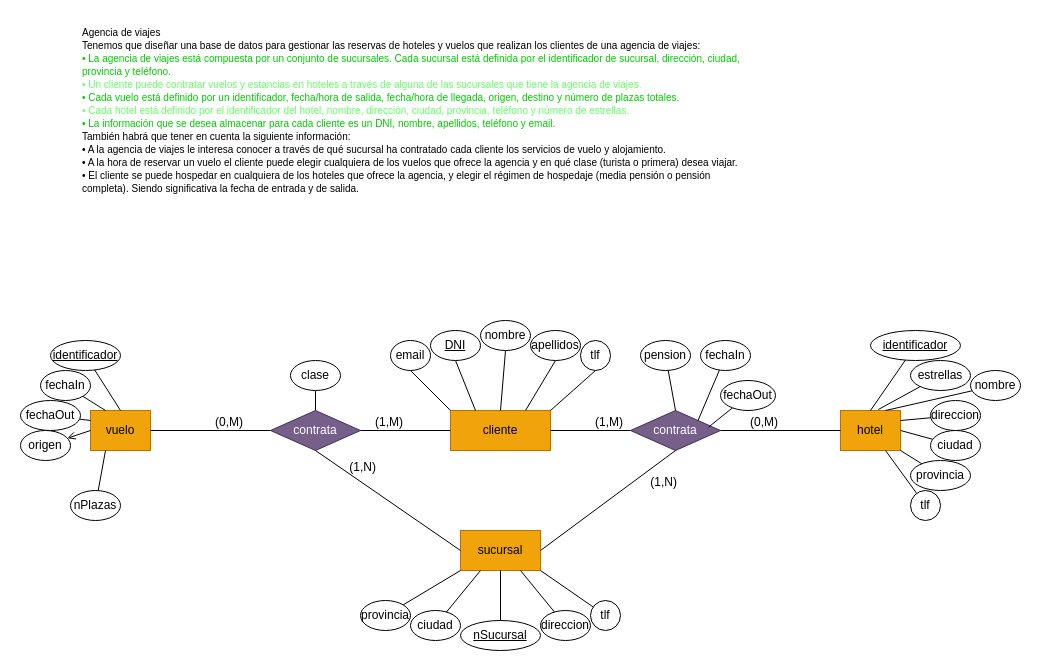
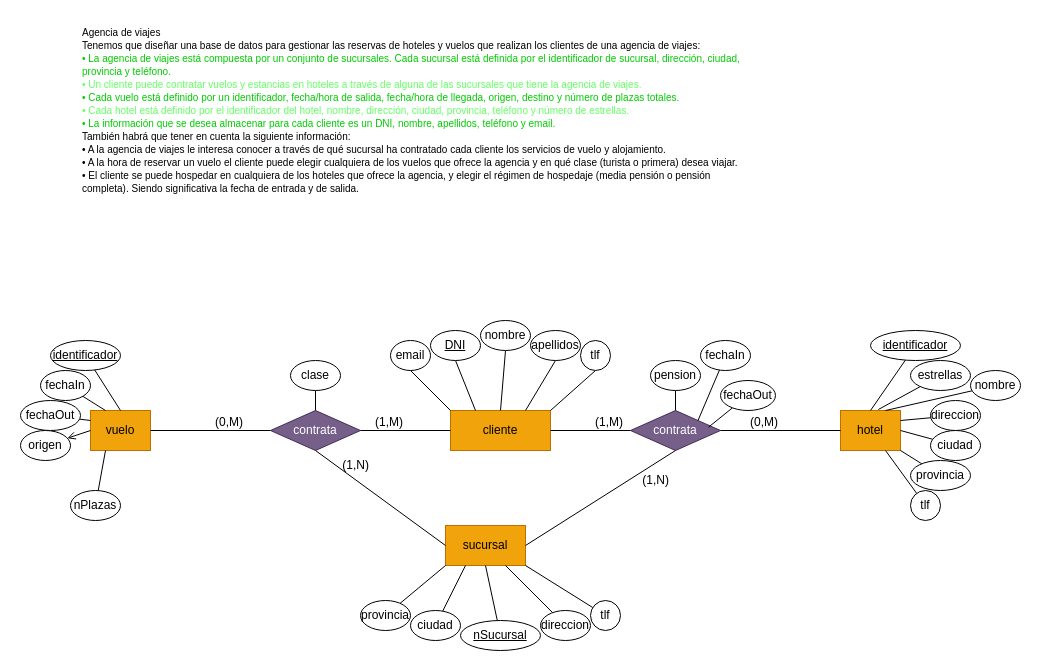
(666, 356) -> (676, 376)
(501, 551) -> (486, 546)
